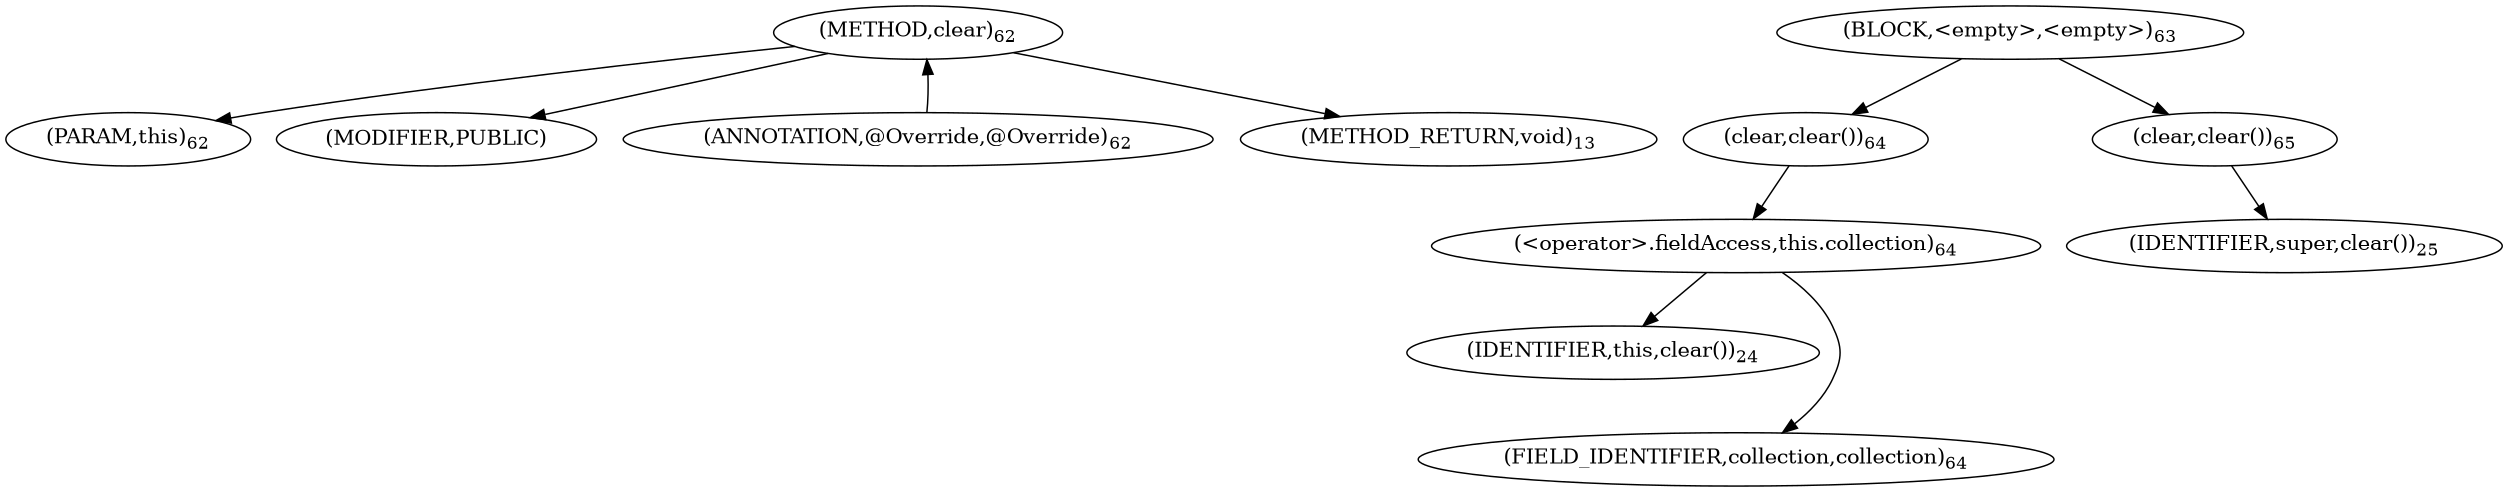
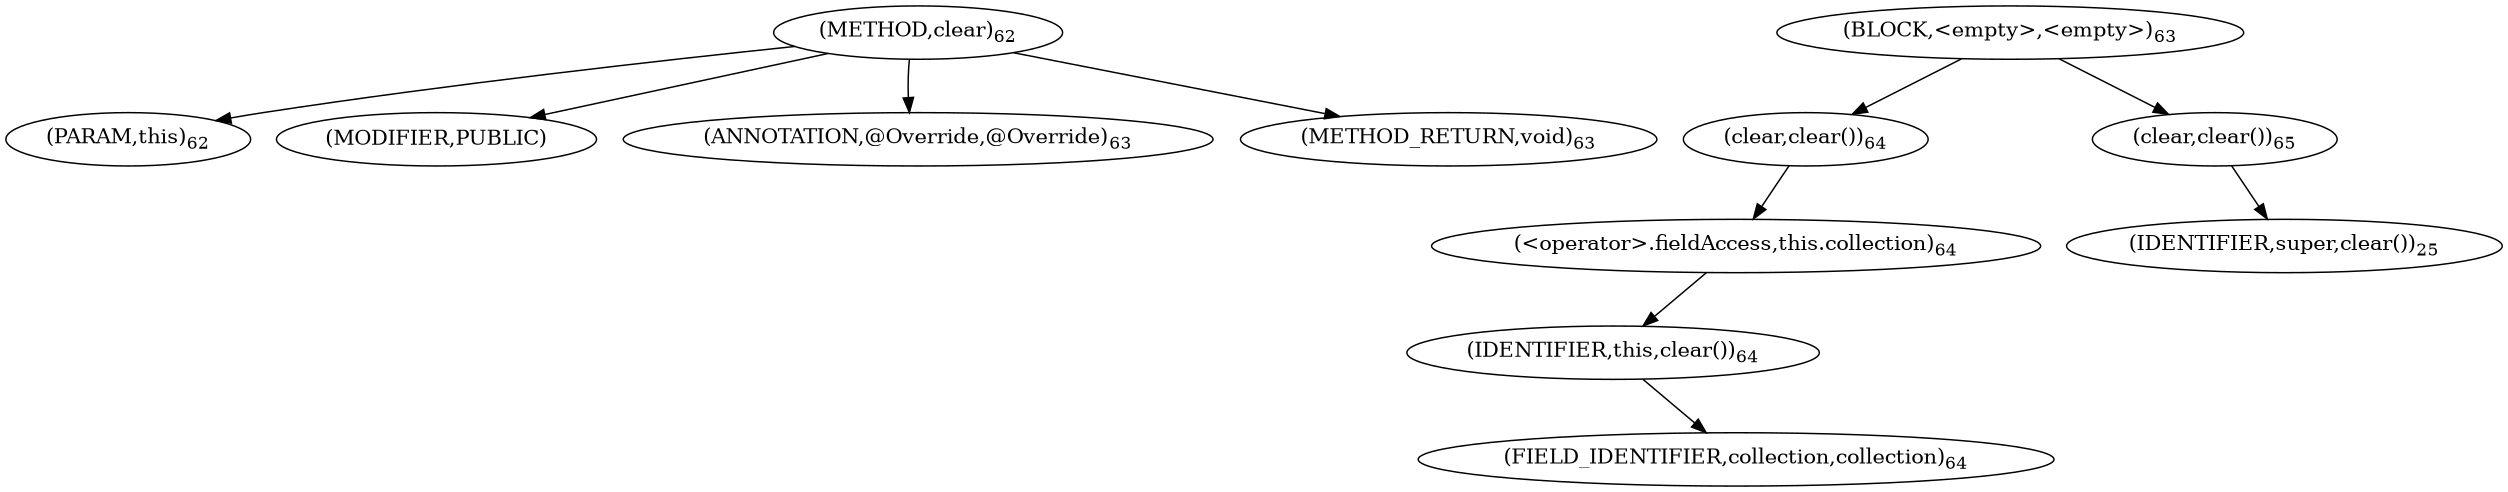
(928, 94) -> (908, 79)
(1121, 137) -> (1121, 137)
(1585, 137) -> (1585, 137)
(1839, 345) -> (1669, 401)
(1748, 350) -> (1748, 350)
